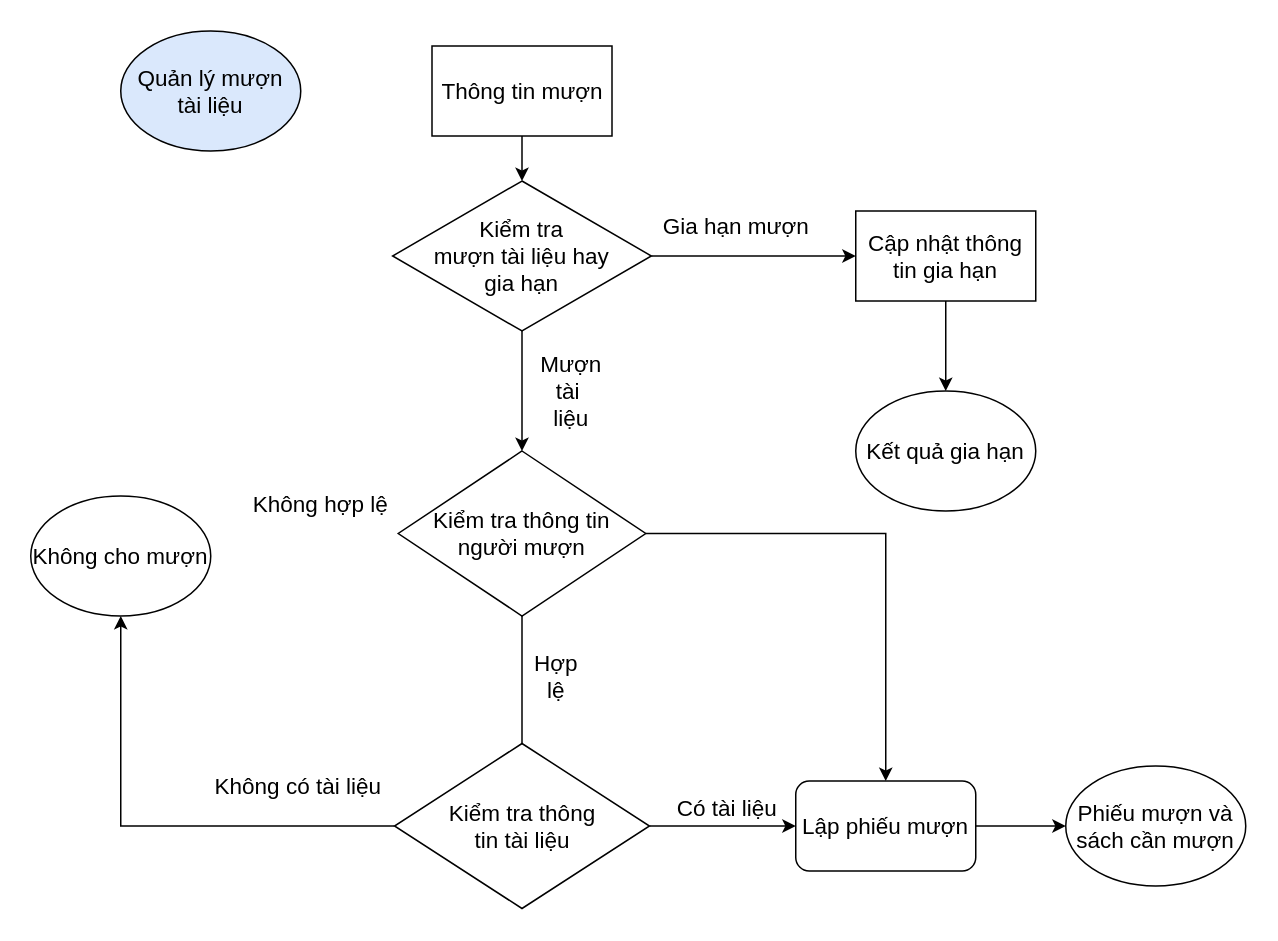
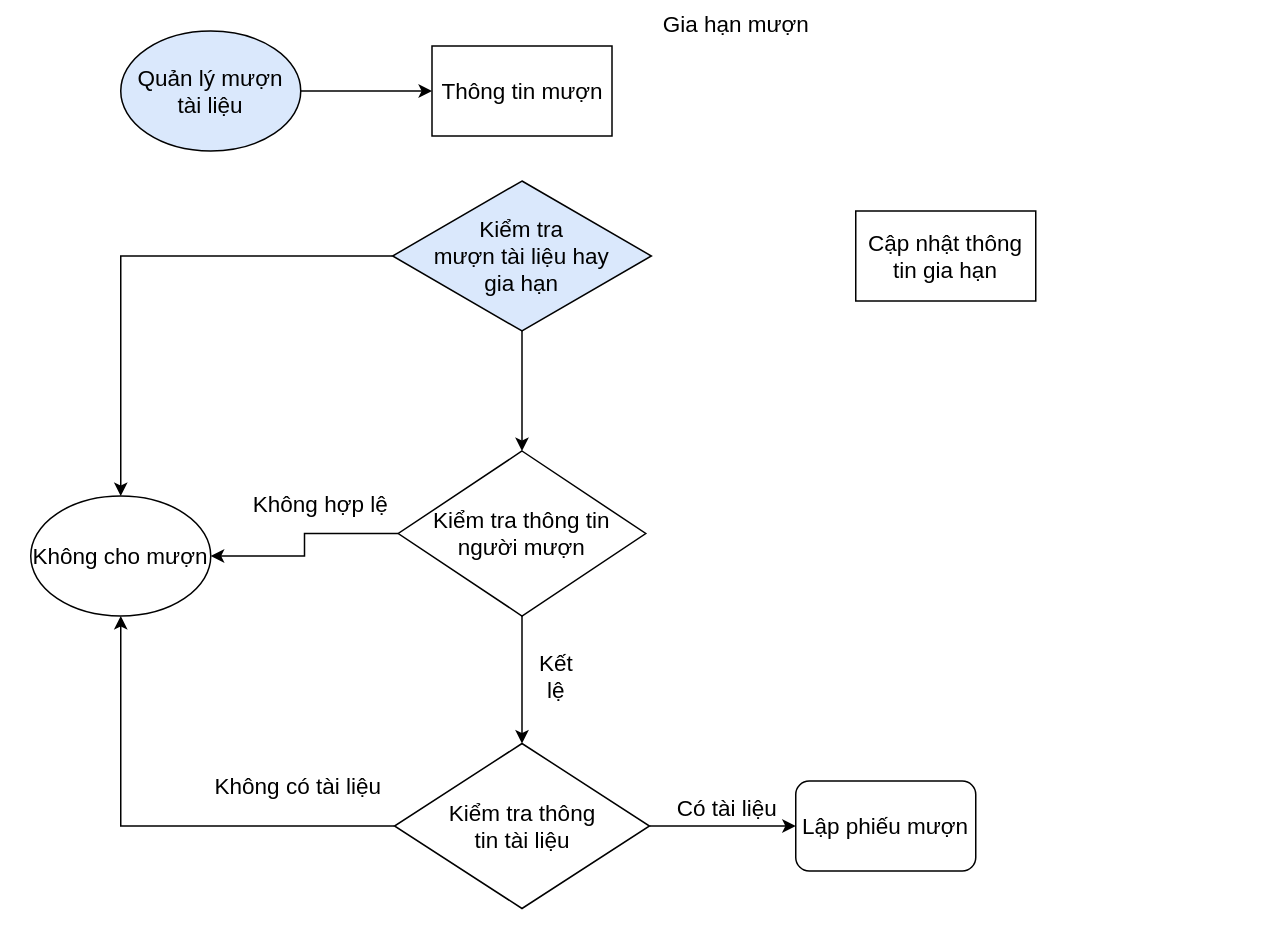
none -> (361, 91)
(522, 153) -> none
(736, 226) -> (736, 23)
(522, 256) -> (522, 256)
(749, 256) -> (142, 256)
(946, 341) -> none
(571, 391) -> none
(946, 451) -> none
(884, 533) -> (305, 539)
(557, 676) -> (557, 676)
(522, 736) -> (522, 732)
(1016, 826) -> none
(1156, 826) -> none
